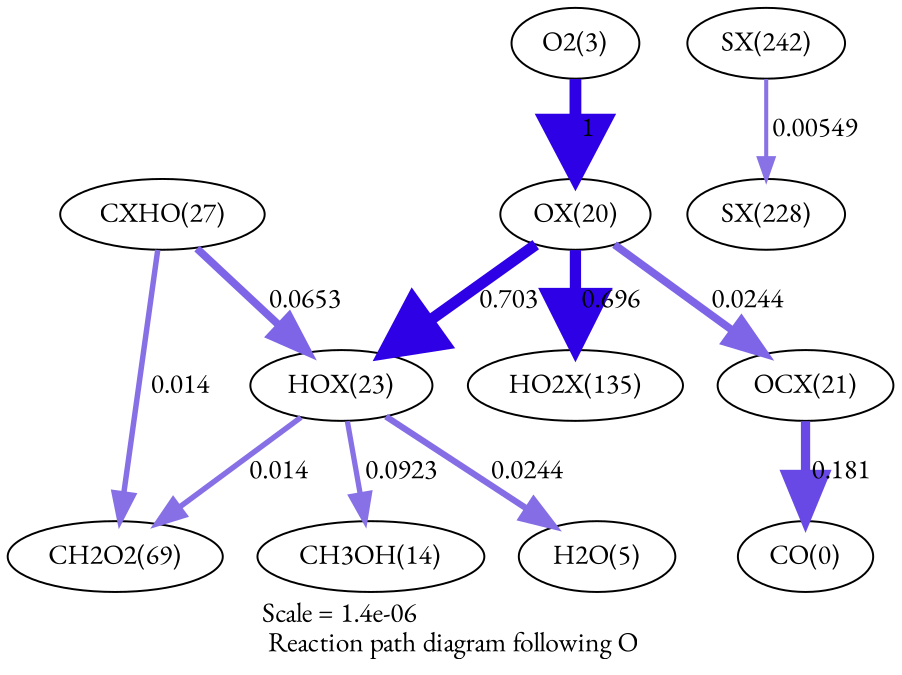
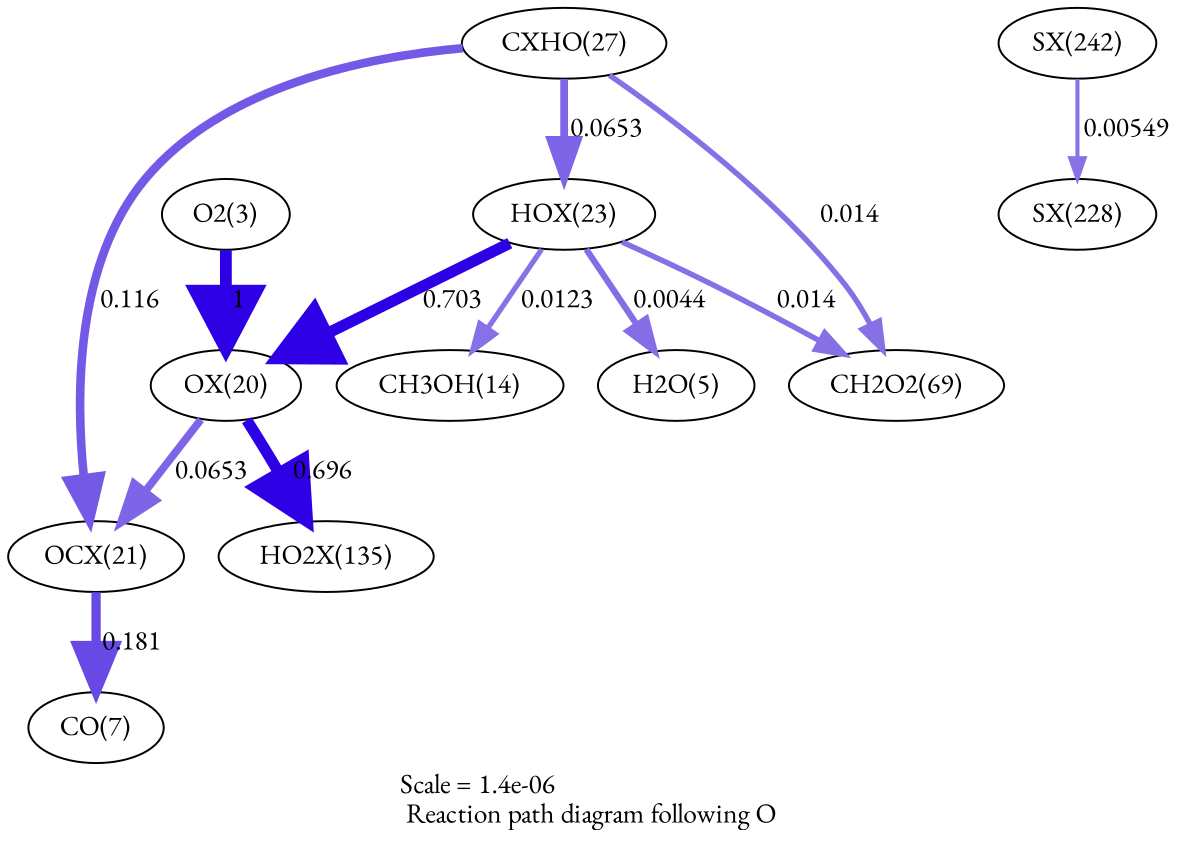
none -> (159, 165)
(482, 283) -> (419, 288)
(745, 300) -> (208, 471)
(398, 471) -> (554, 300)
(524, 471) -> (666, 300)
(806, 557) -> (96, 728)
